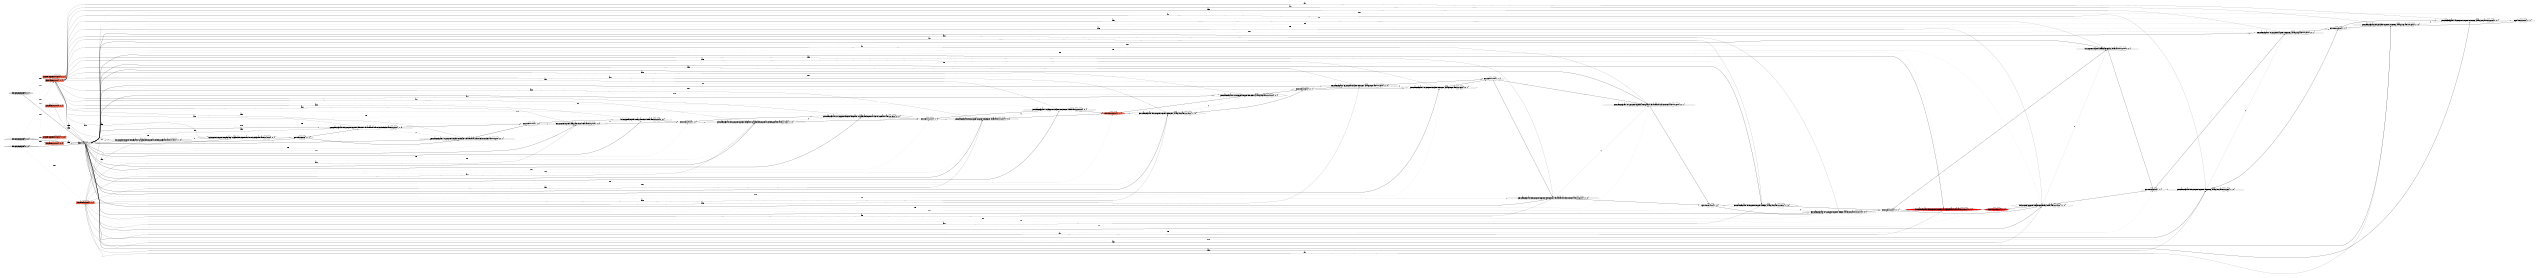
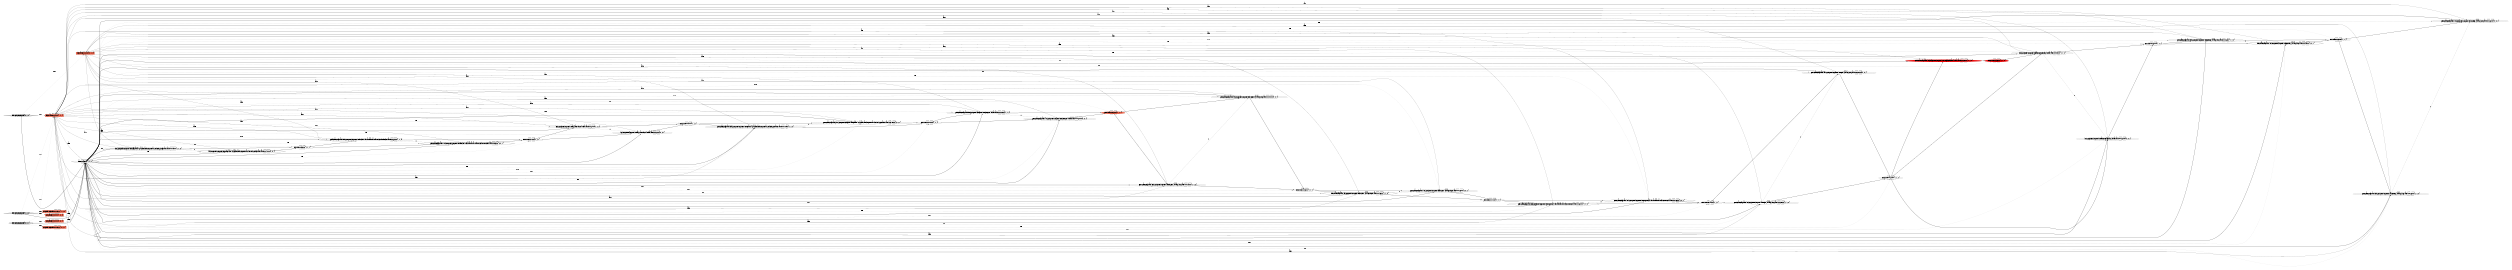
(2523, 21) -> none
